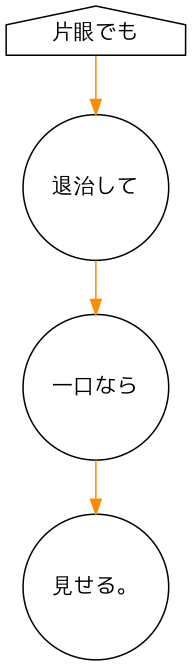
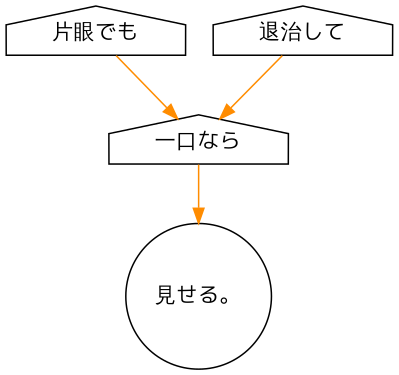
(96, 77) -> (142, 82)
(96, 188) -> (303, 33)
(96, 387) -> (199, 142)
